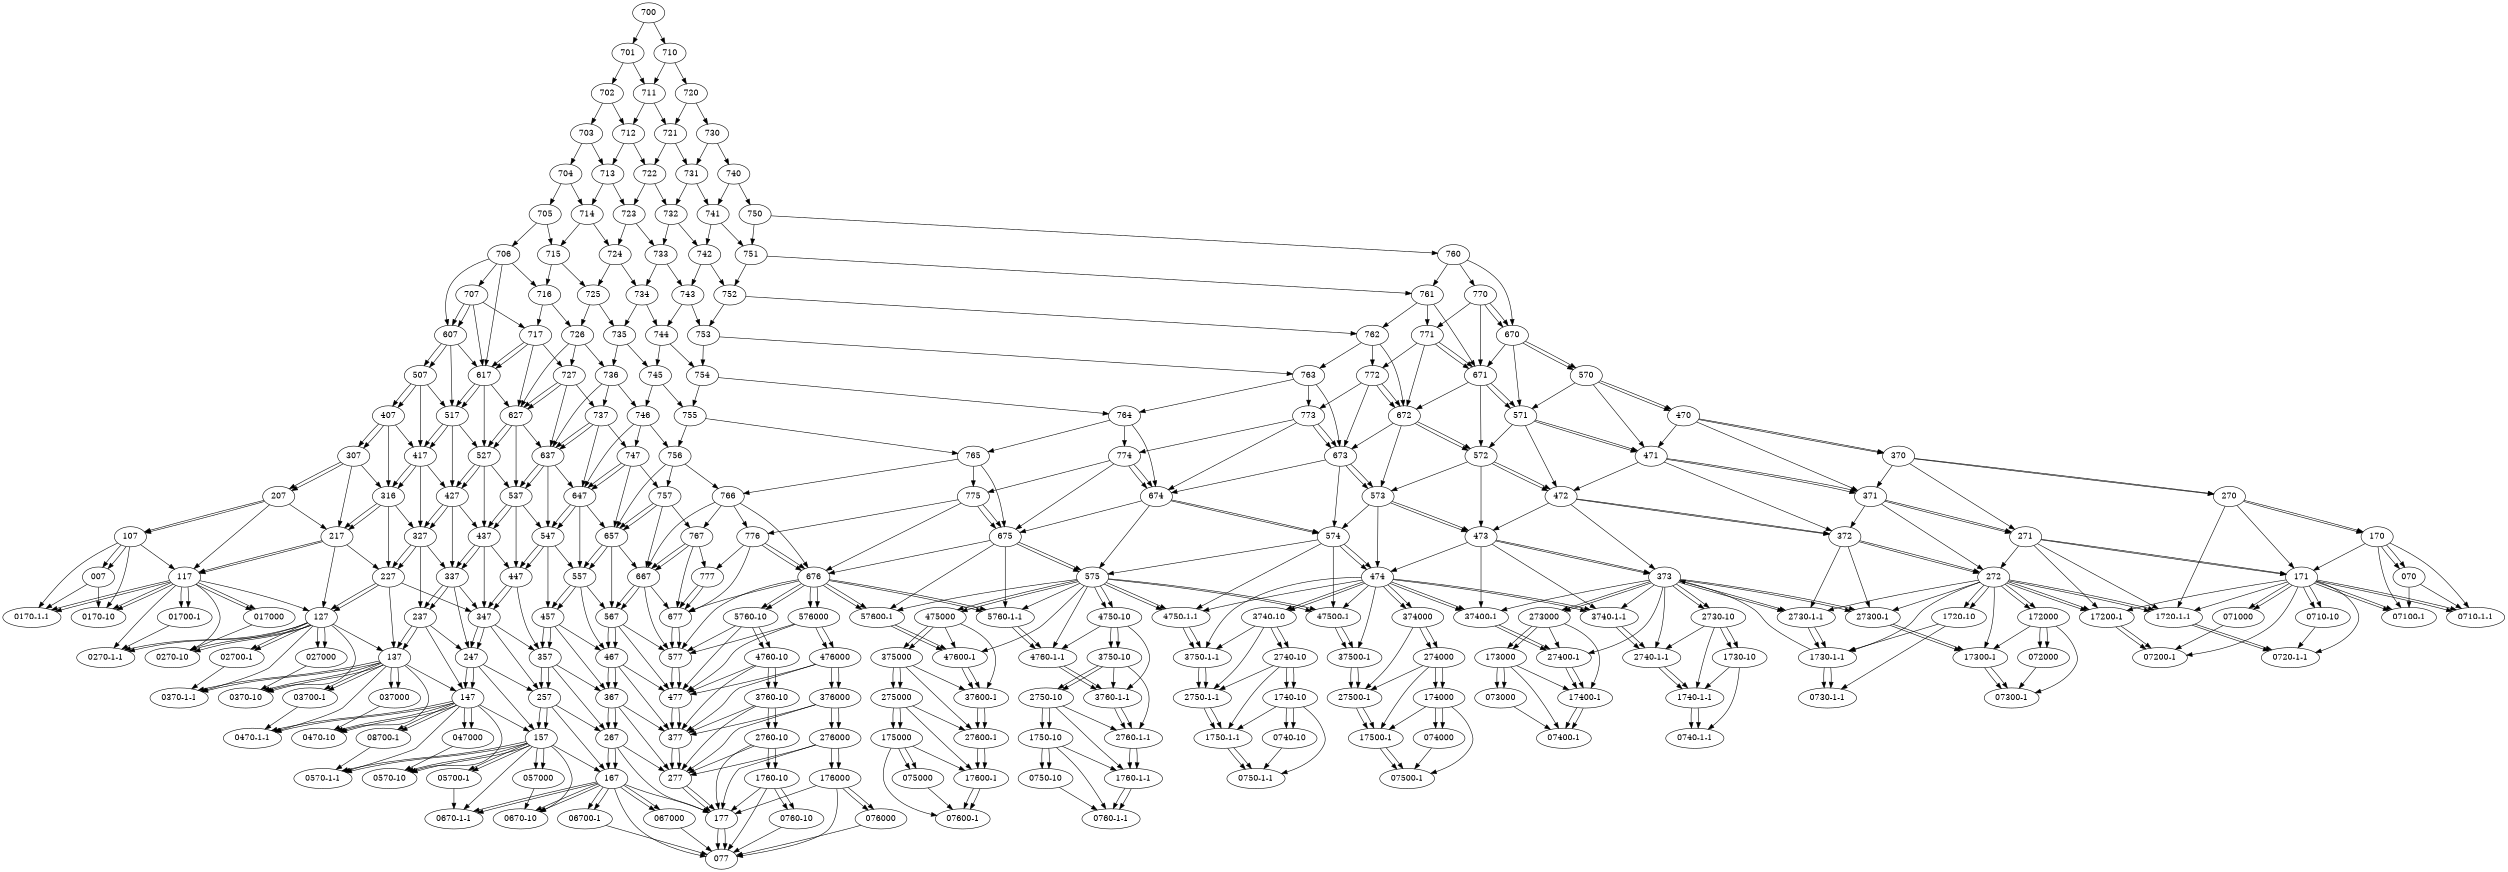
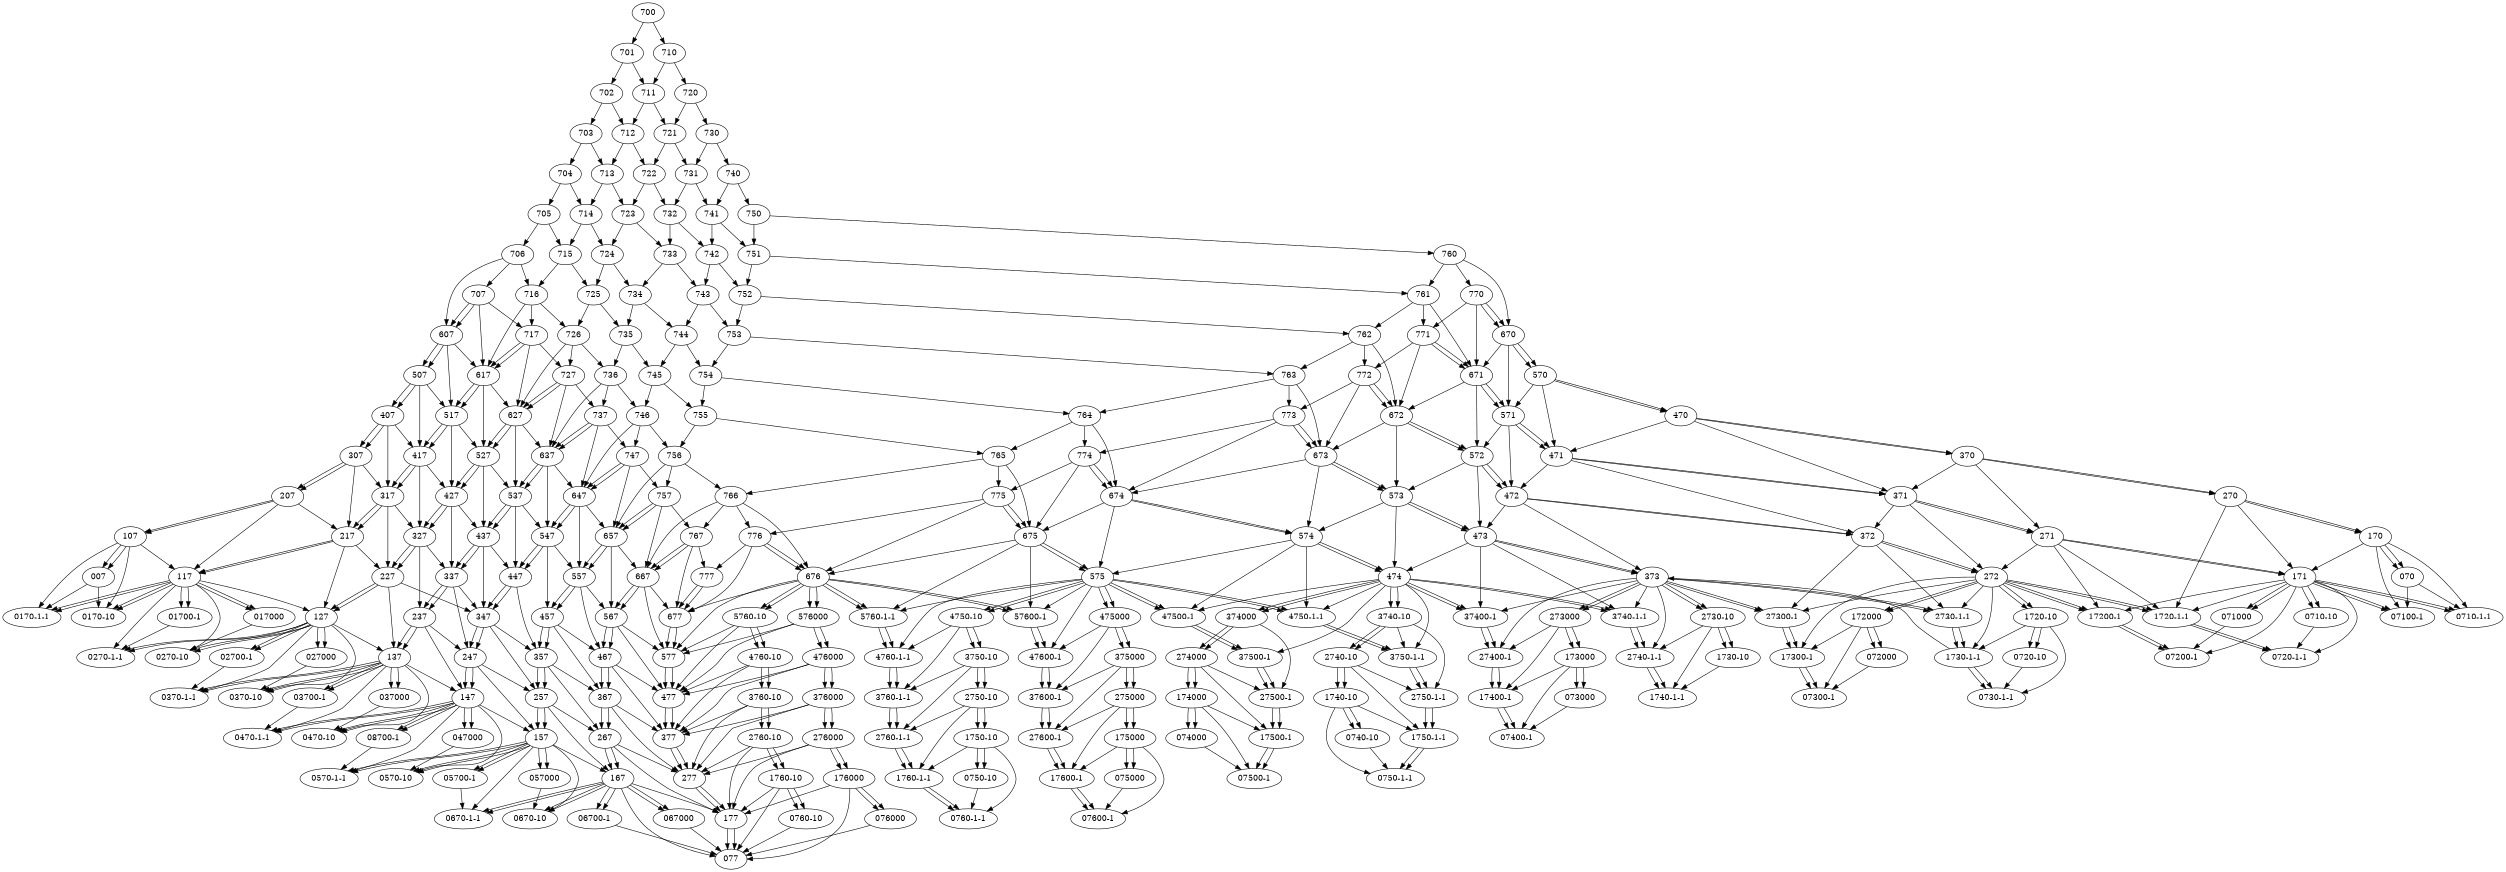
(494, 315) -> (507, 332)
(388, 496) -> (388, 496)
none -> (2030, 658)
(1695, 738) -> none
